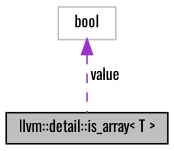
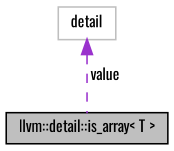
(87, 23) -> (87, 23)
